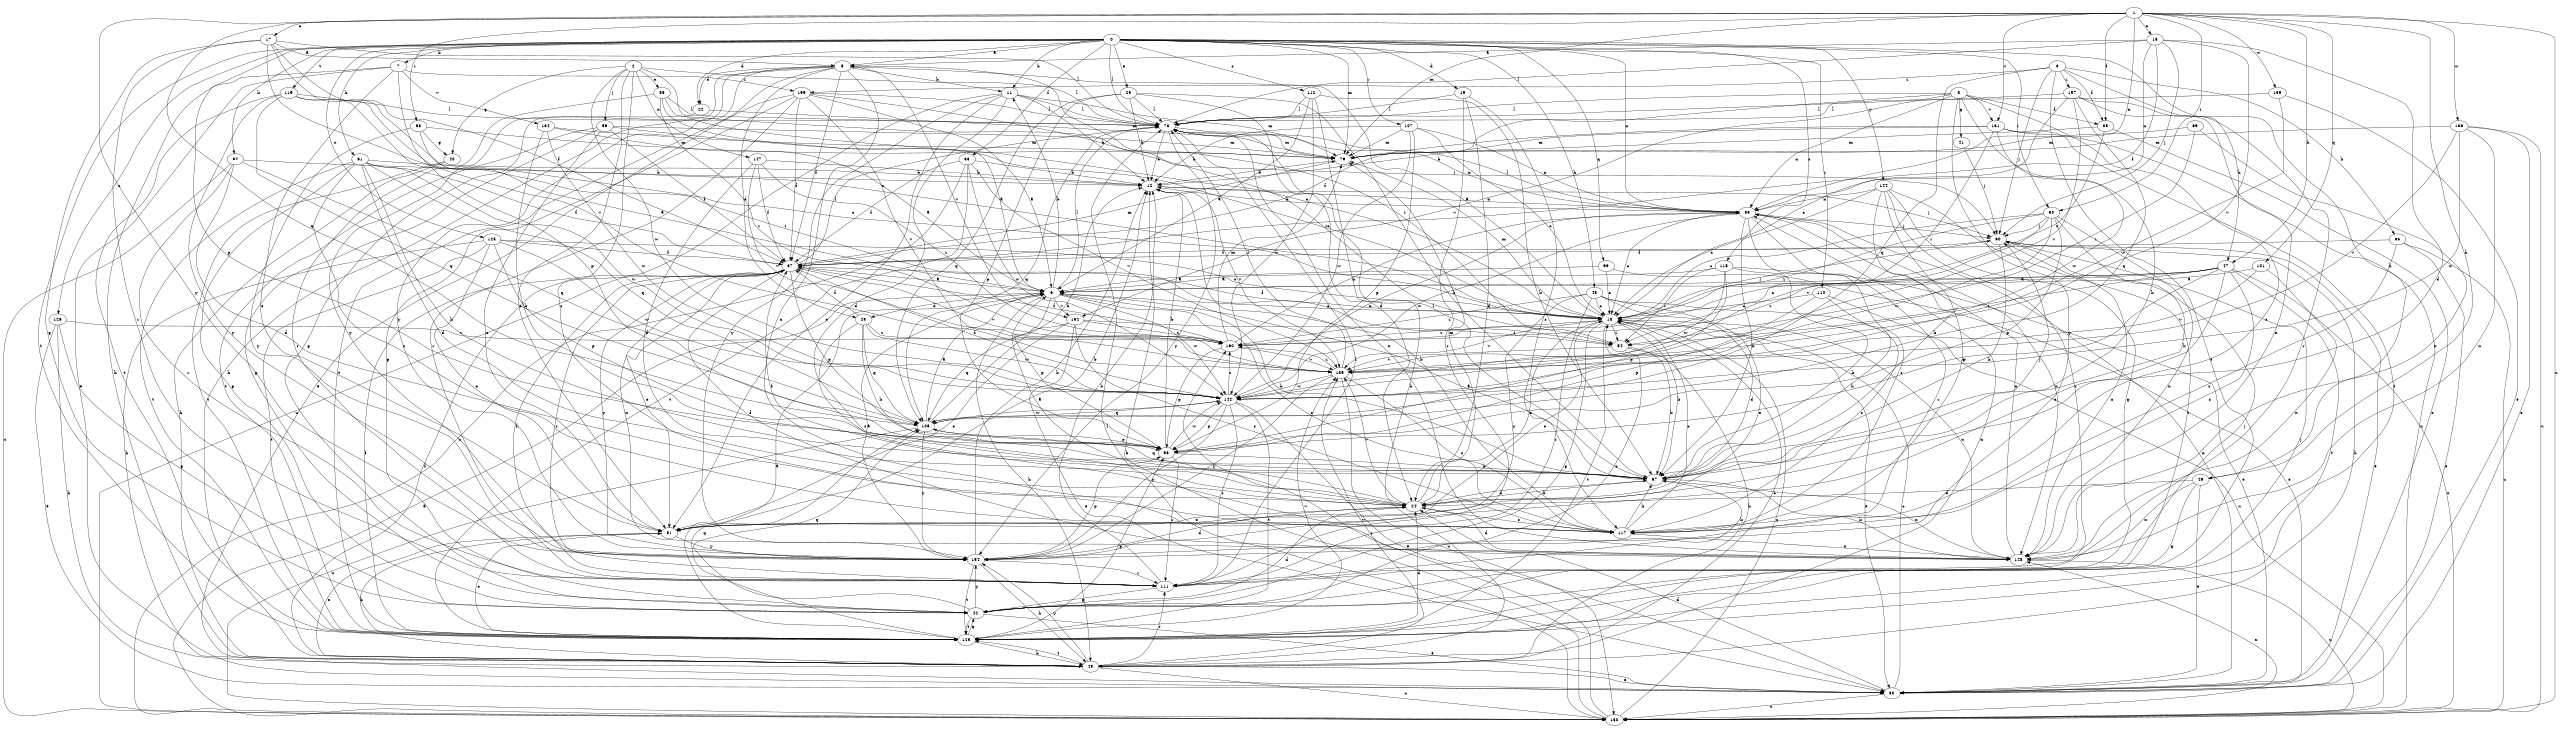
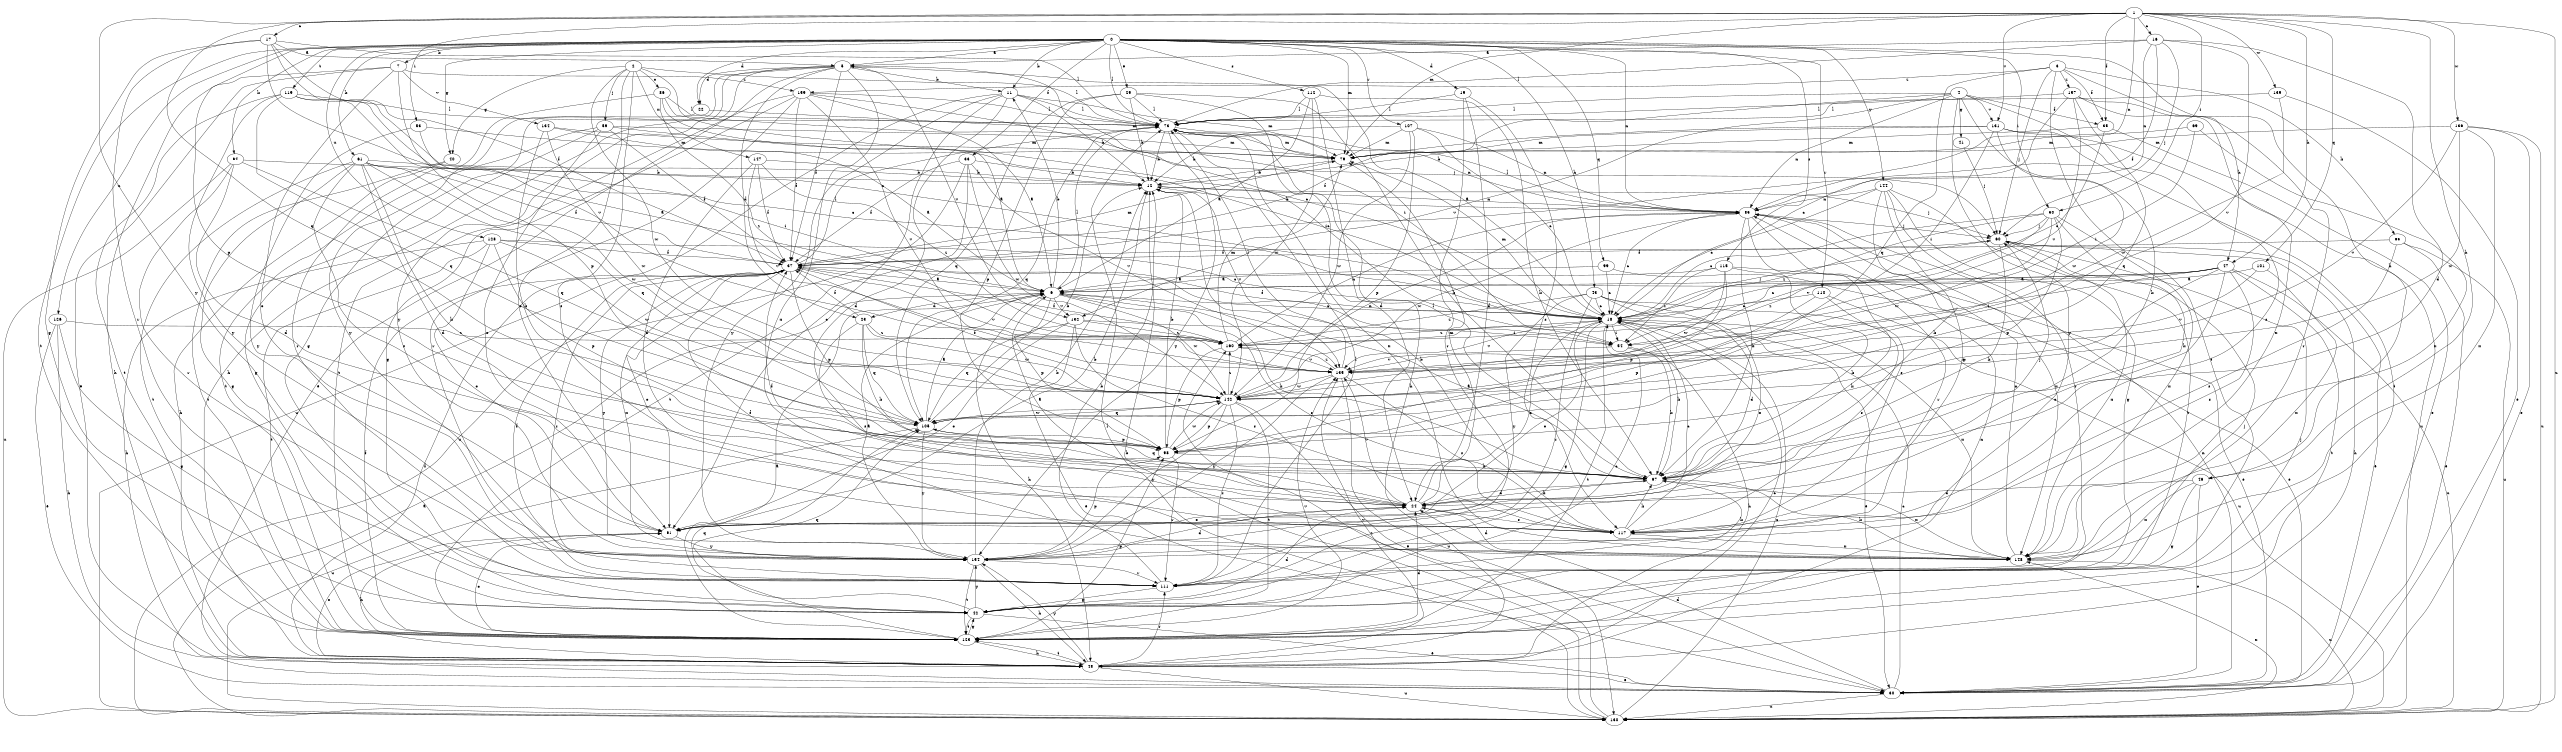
(1959, 93) -> (1959, 93)
(433, 143) -> (731, 47)
